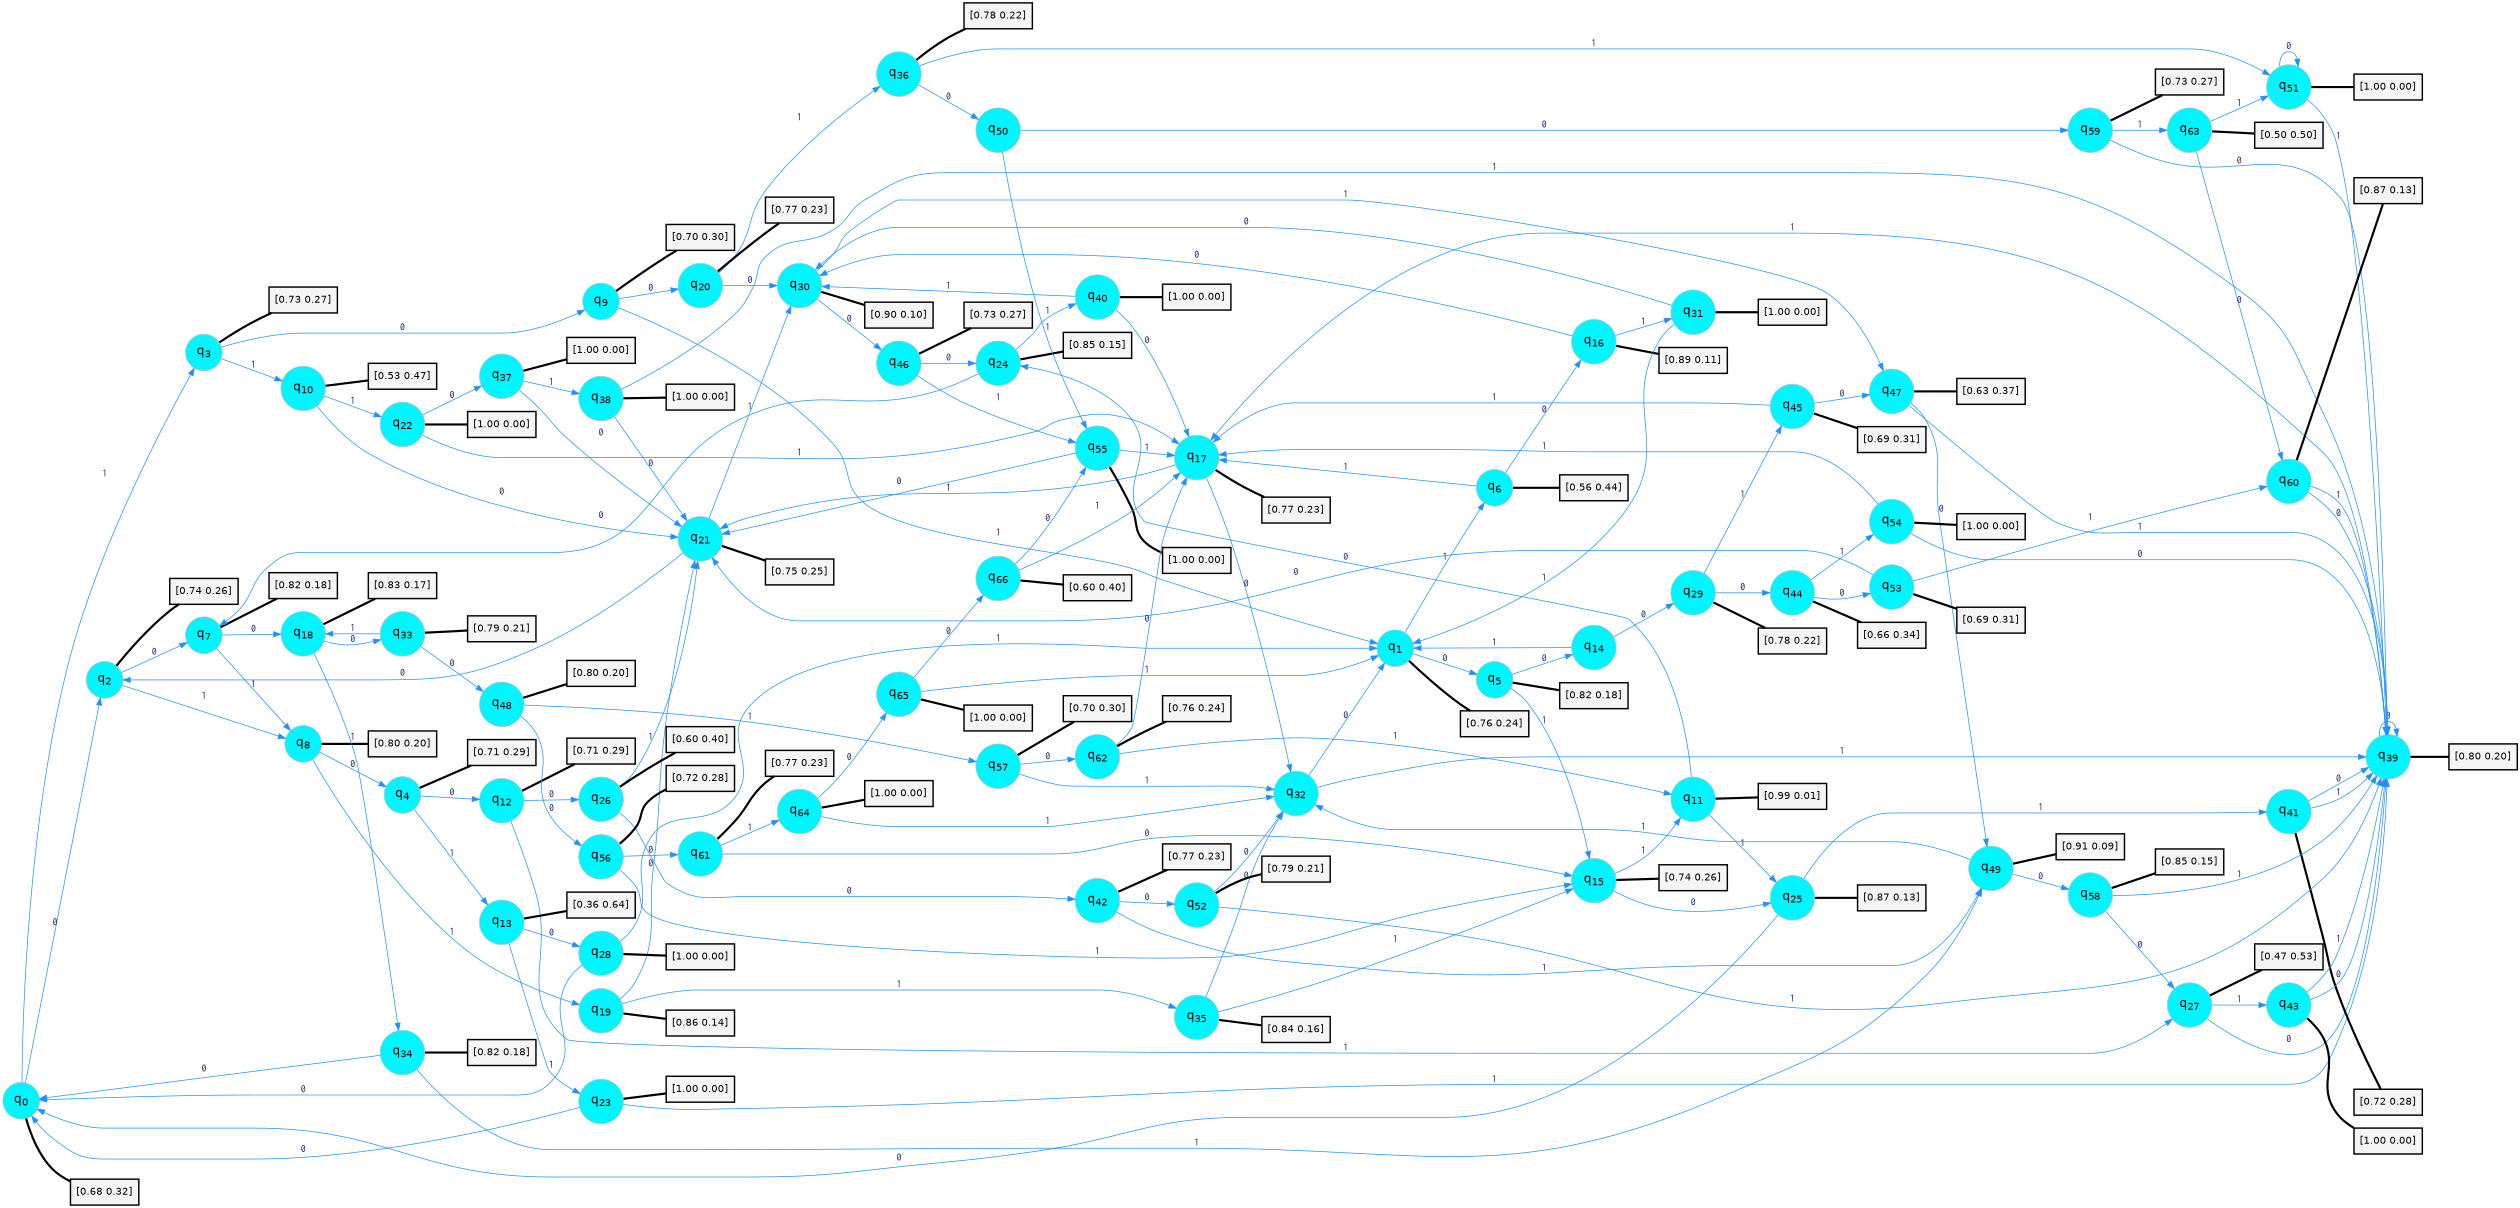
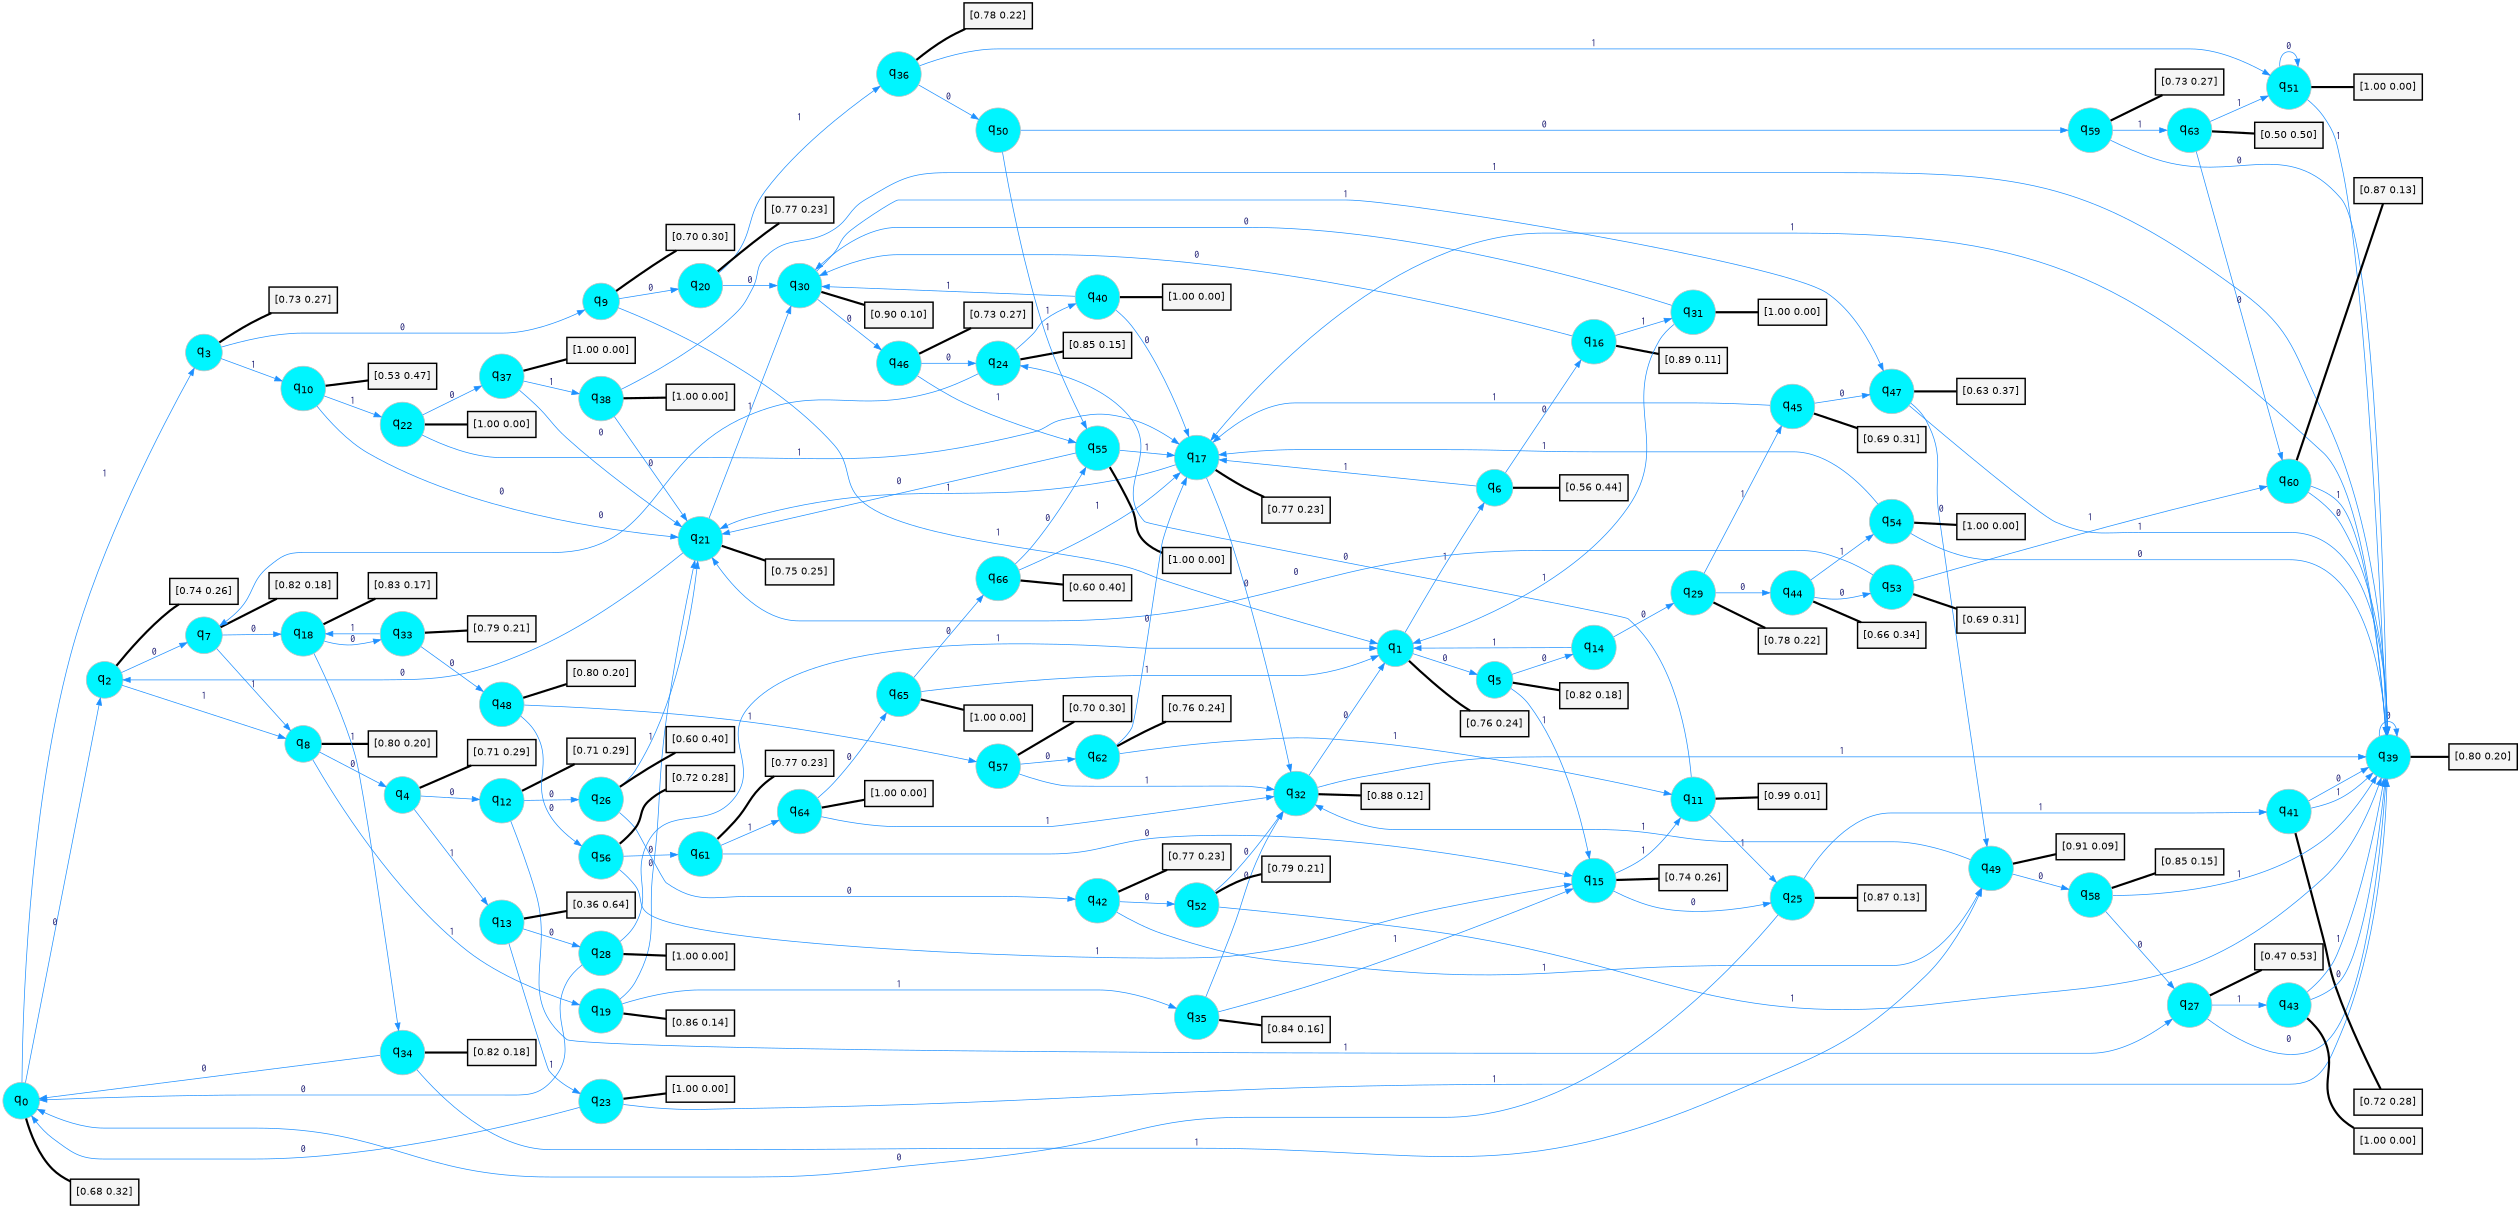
none -> (1395, 796)
